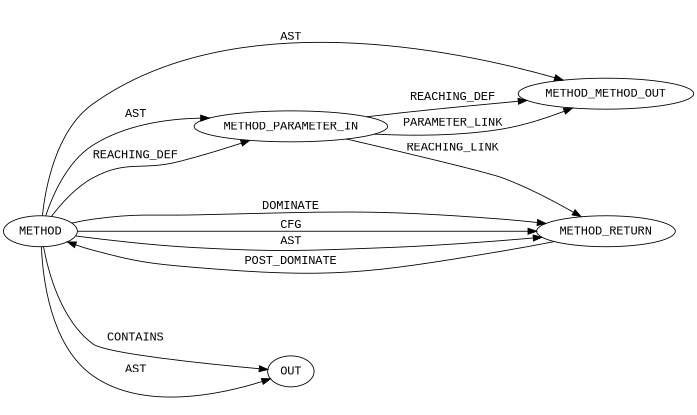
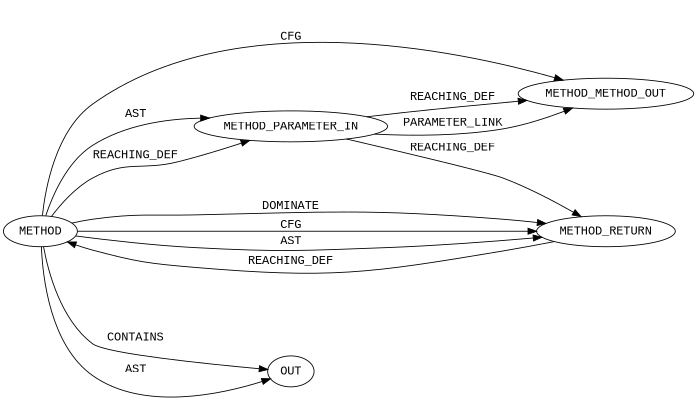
(291, 37) -> (291, 37)
(453, 147) -> (453, 147)
(291, 261) -> (291, 261)
